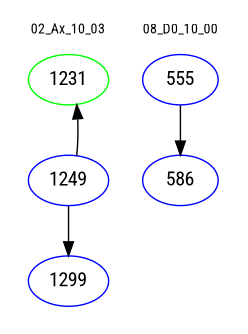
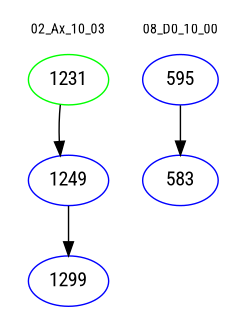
(180, 80) -> (180, 80)
(78, 137) -> (59, 123)
(180, 180) -> (180, 180)
